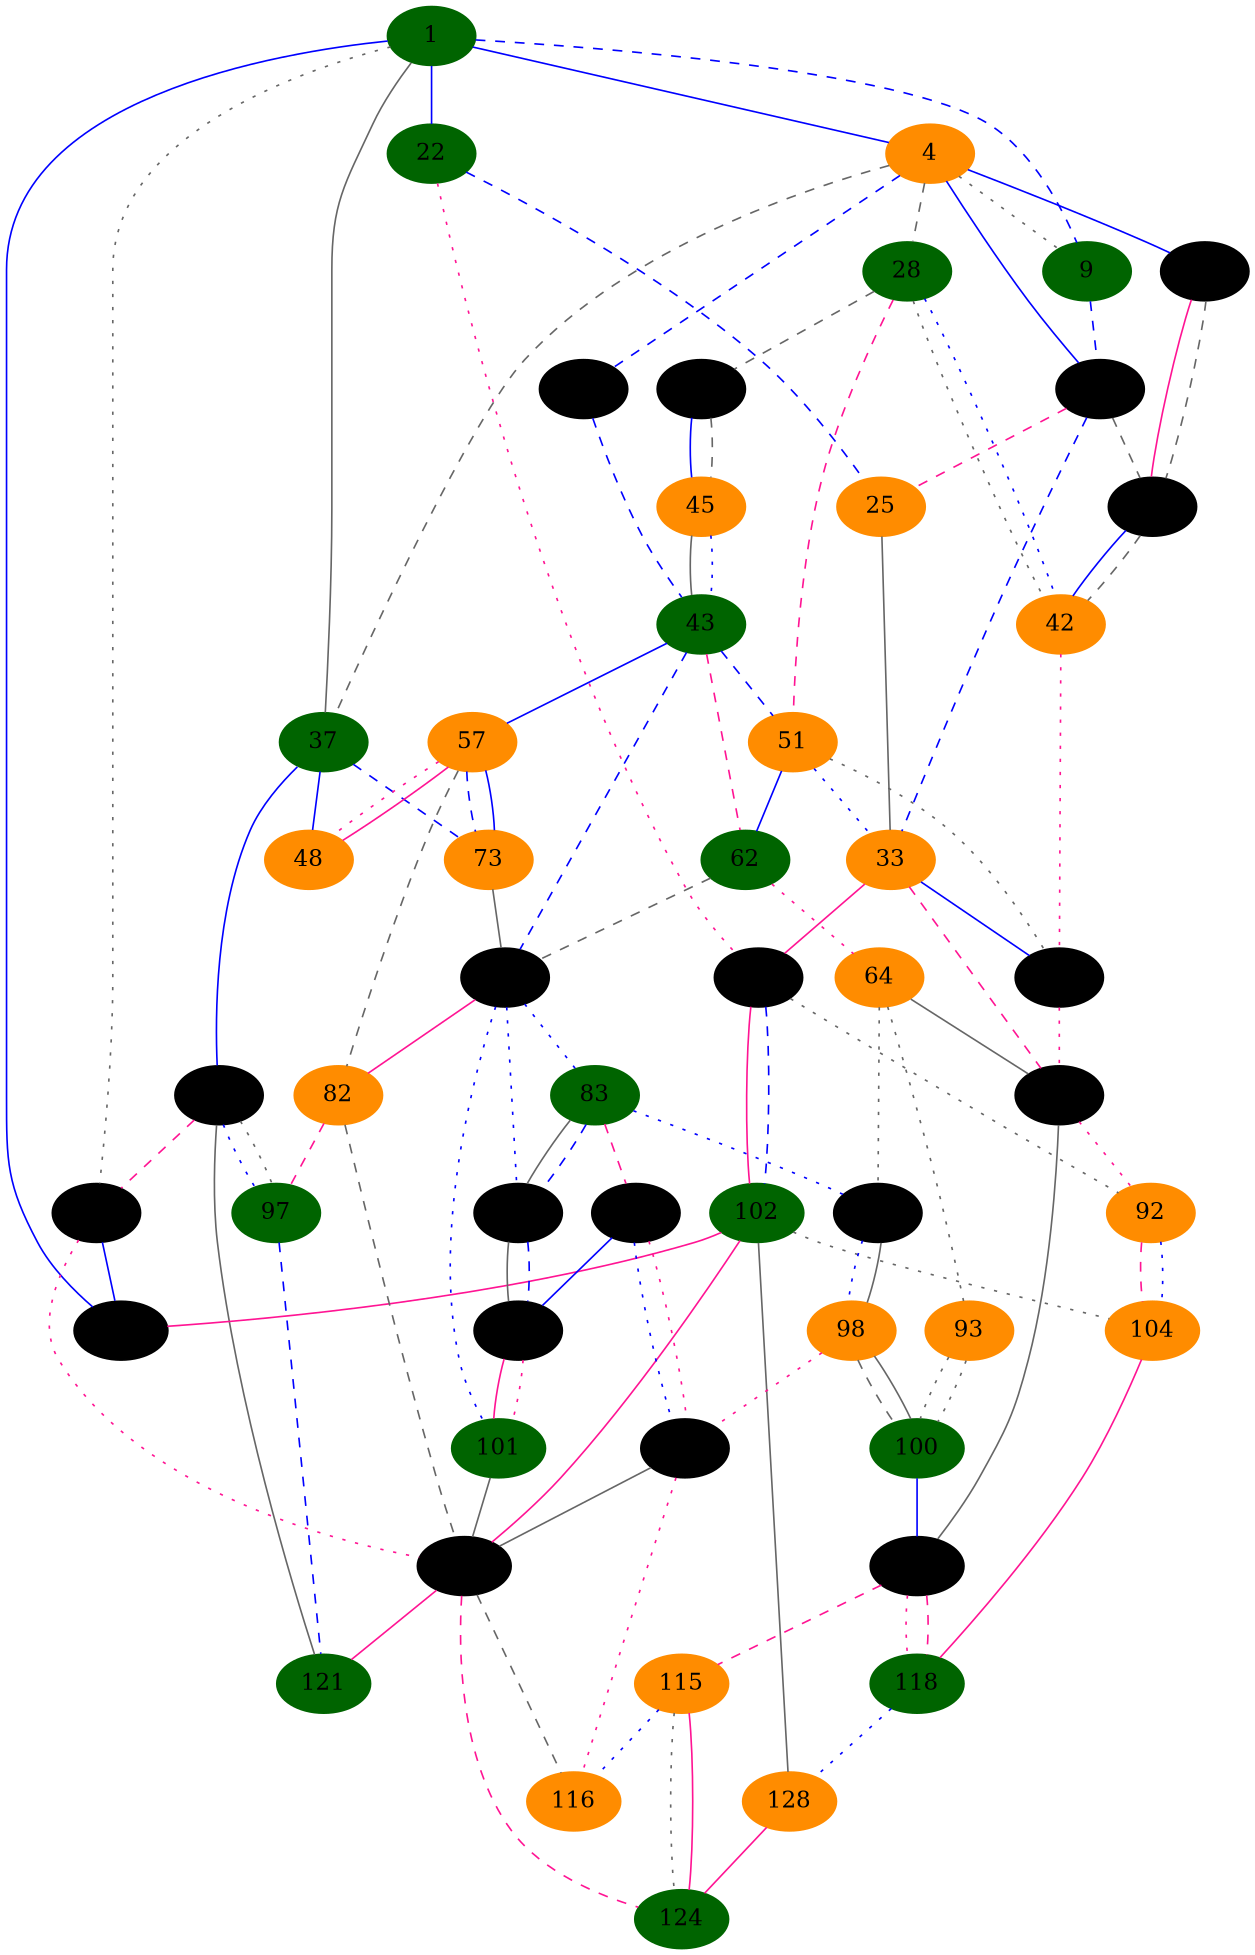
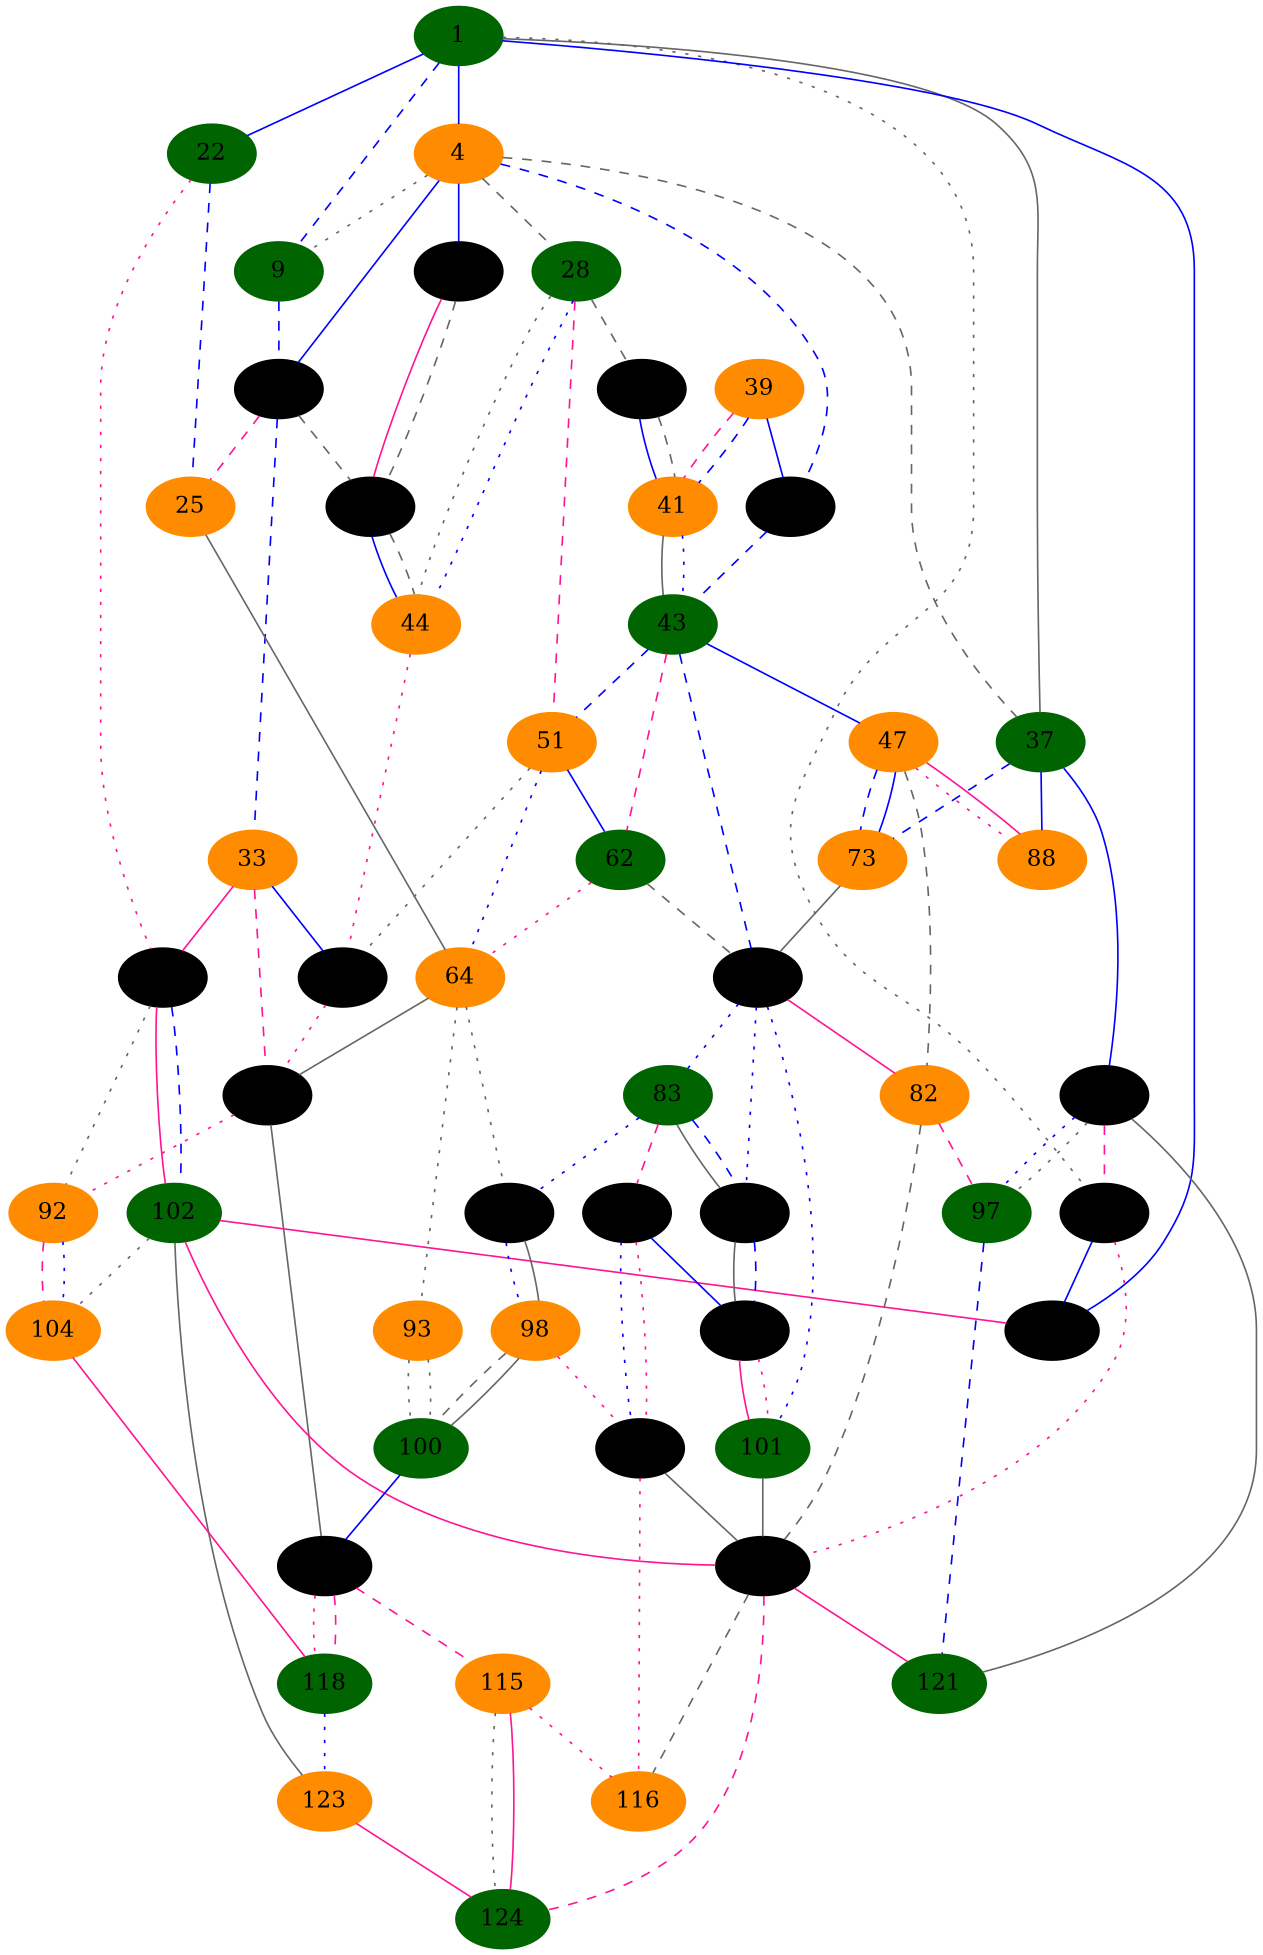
none -> (759, 389)
(701, 507) -> (673, 507)
(1061, 624) -> (416, 624)
(886, 683) -> (326, 742)
(472, 742) -> (894, 742)
(842, 801) -> (506, 860)
(309, 860) -> (1042, 860)
(628, 1743) -> (571, 1743)
(790, 1801) -> (325, 1801)
